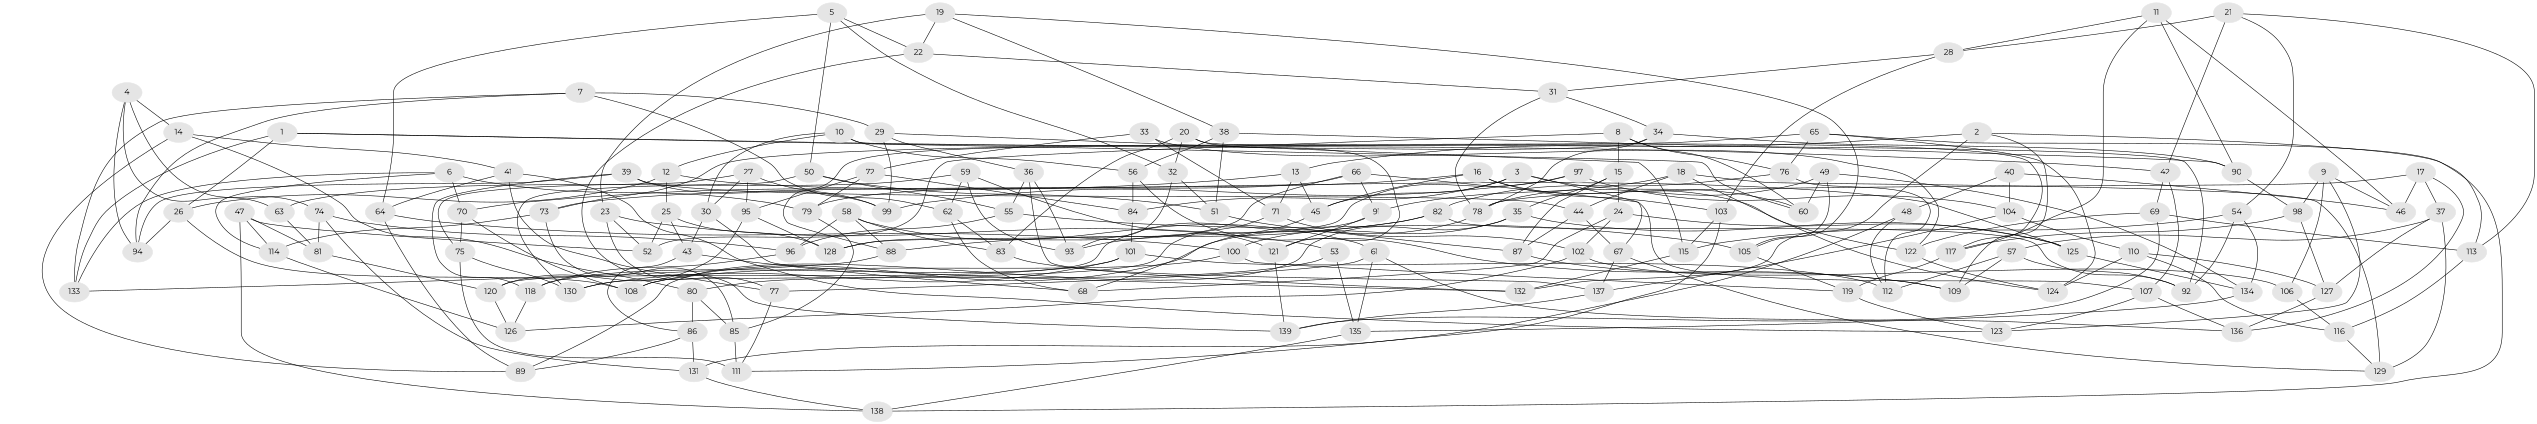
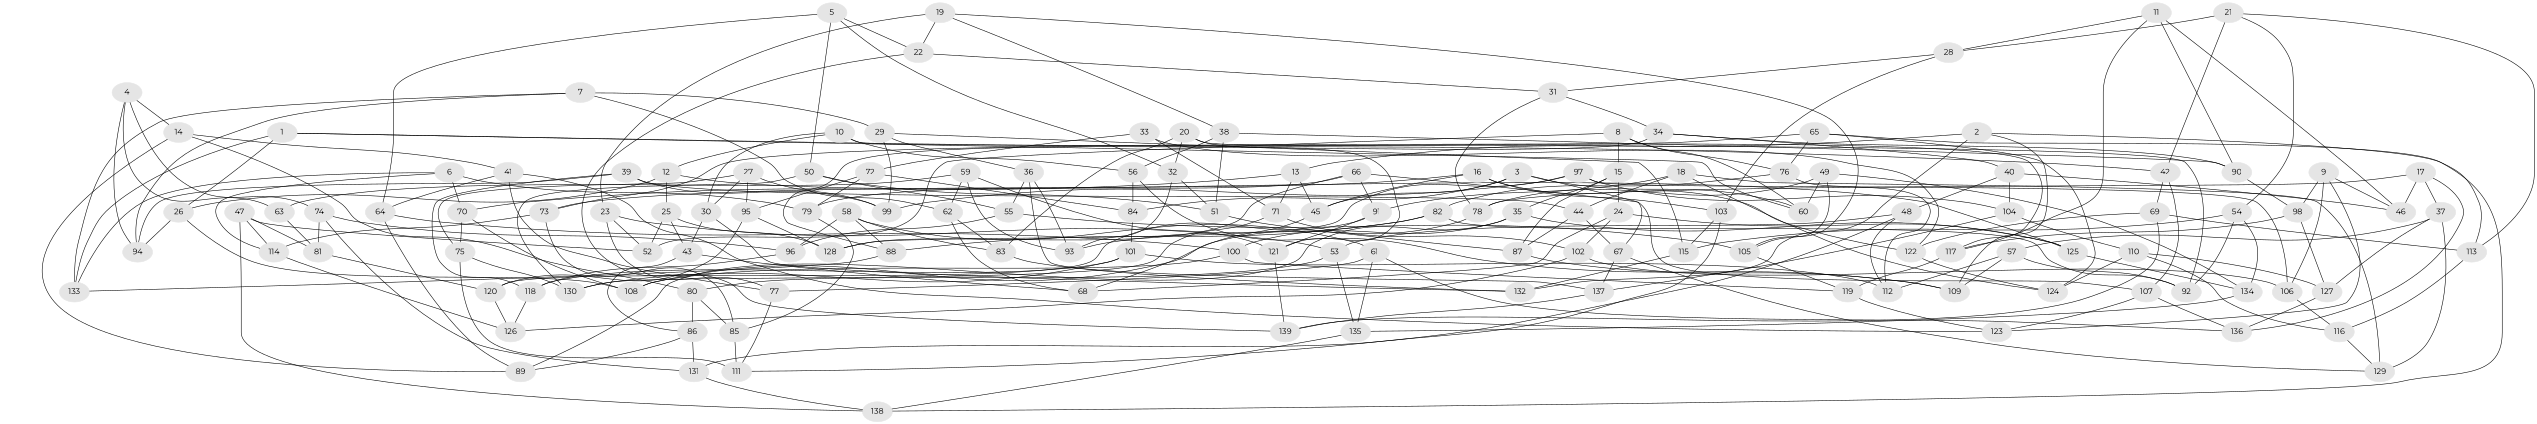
(1555, 165) -> (1836, 147)
none -> (1967, 188)
none -> (1618, 226)
